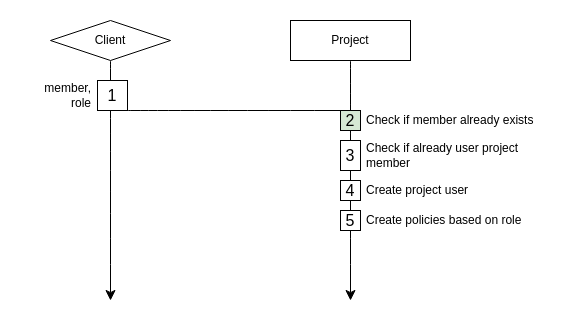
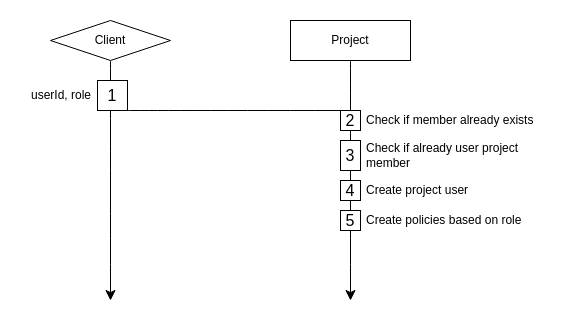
(58, 96) -> (58, 96)
(351, 121) -> (351, 121)
